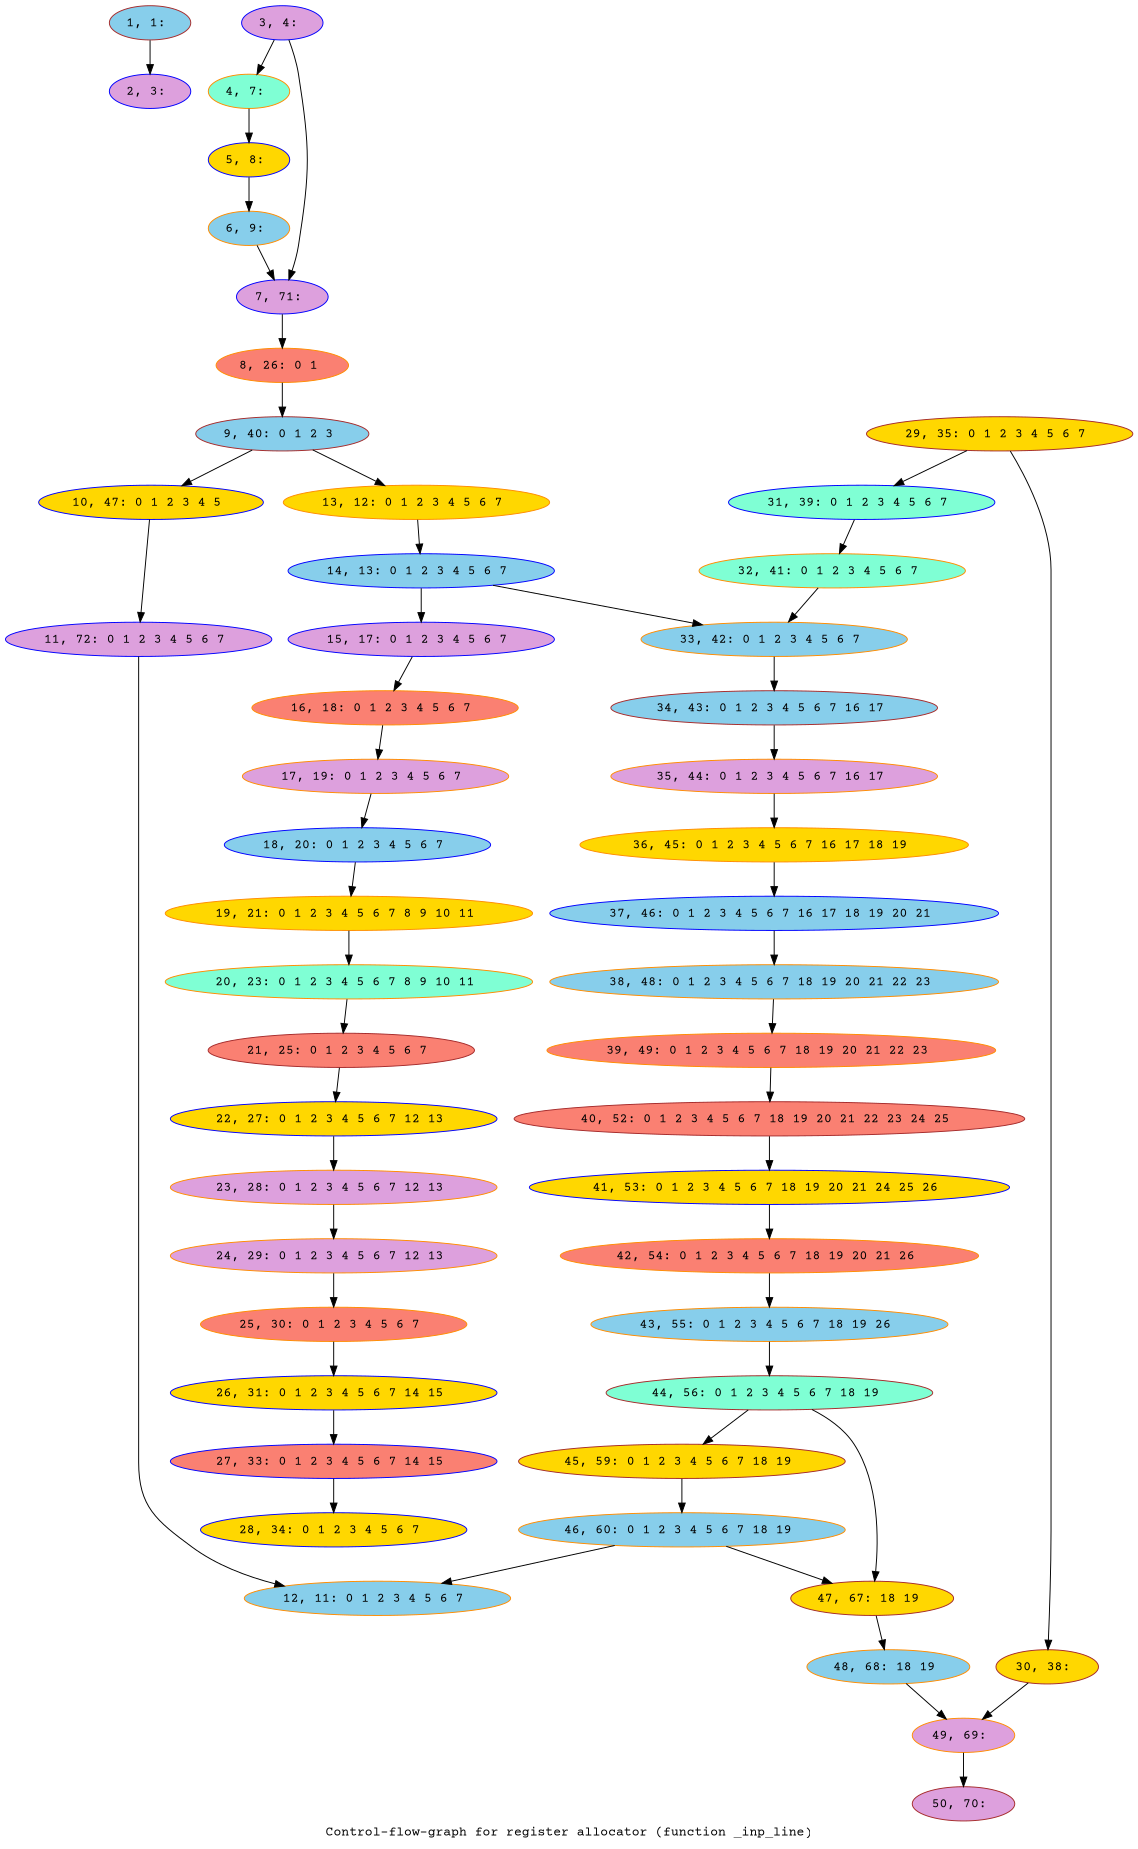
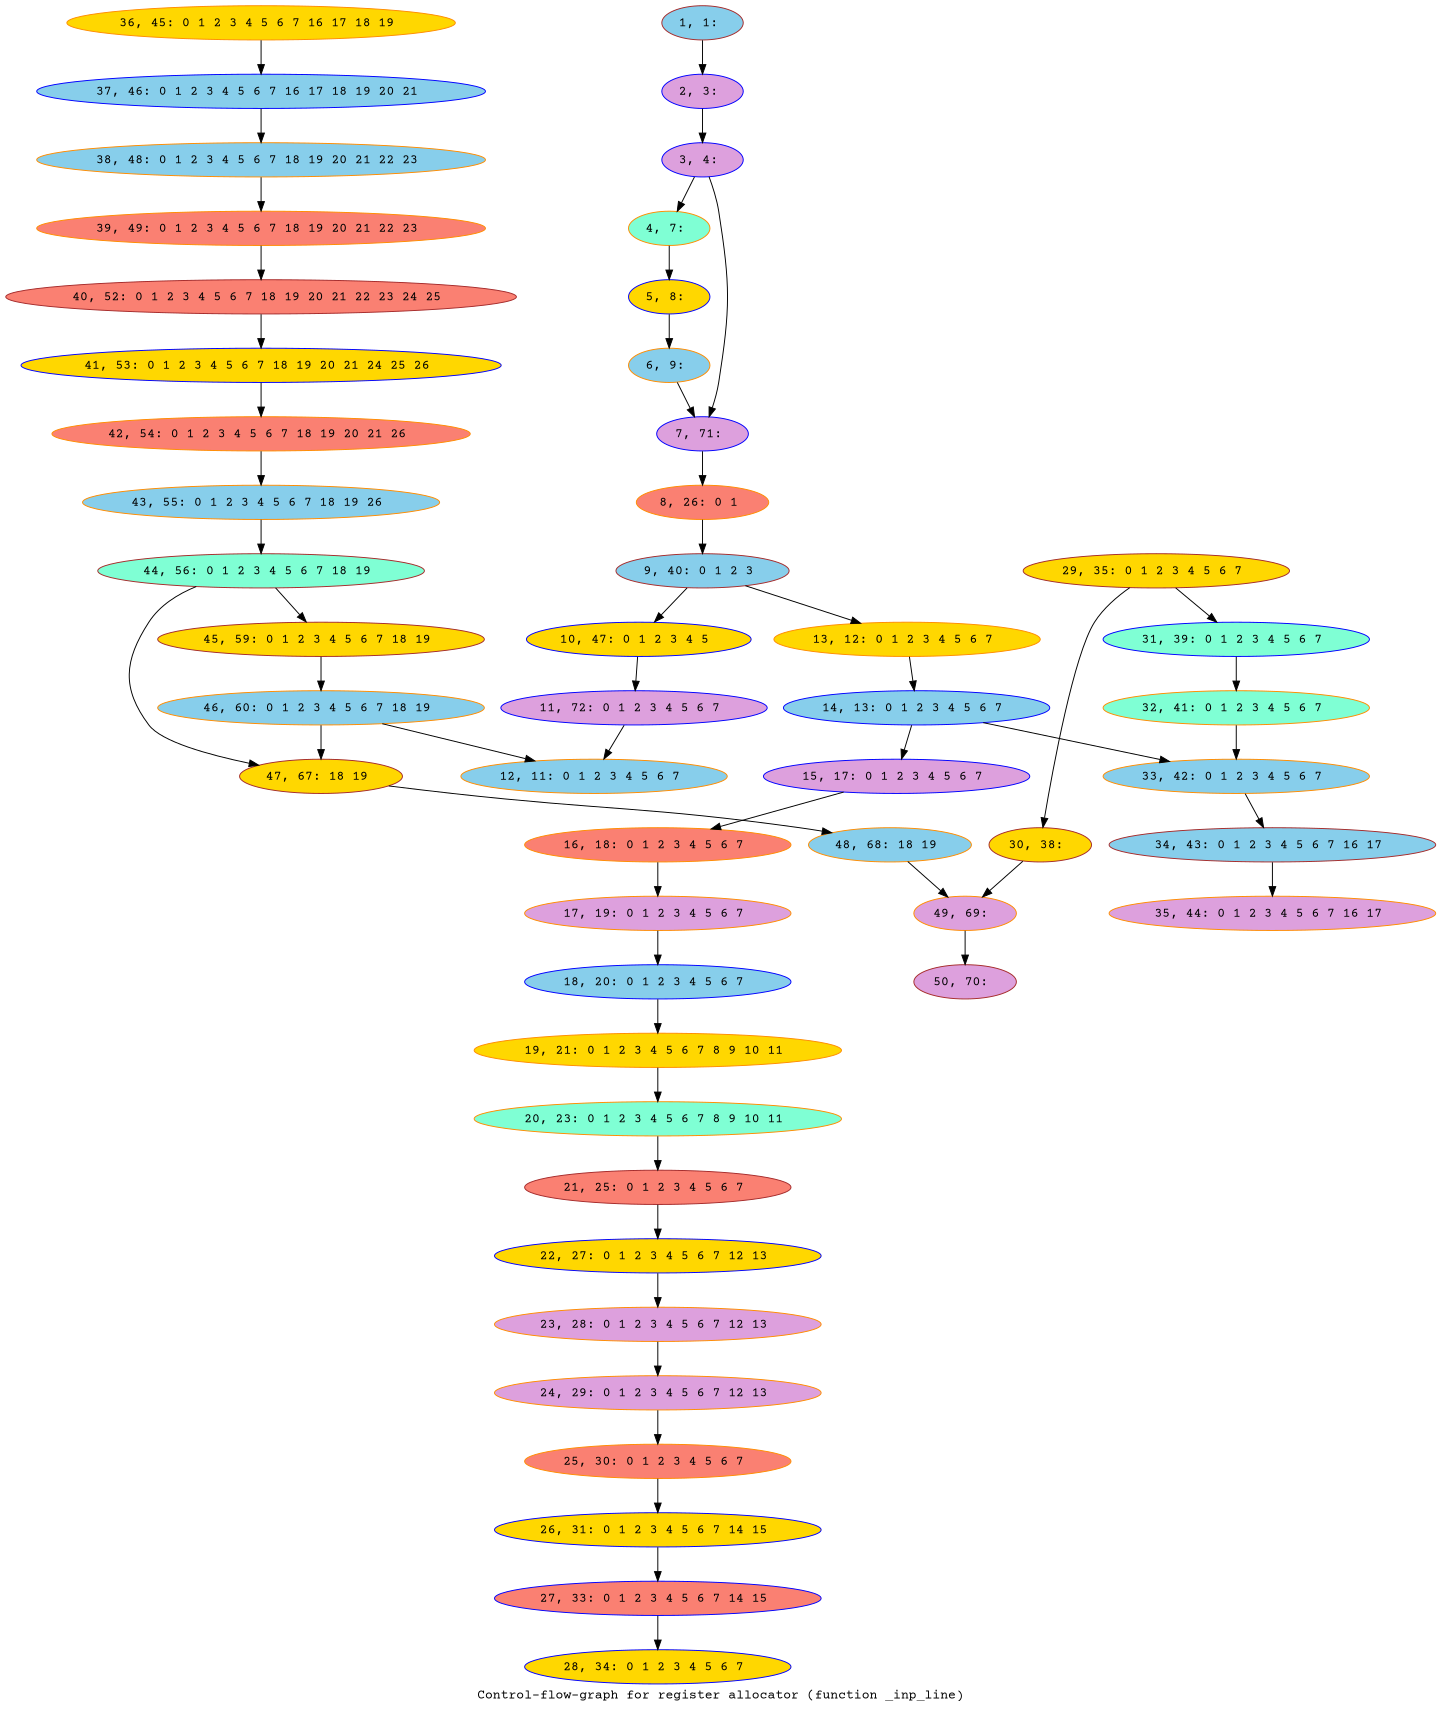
none -> (703, 121)
(774, 806) -> none
